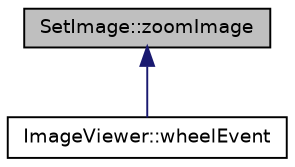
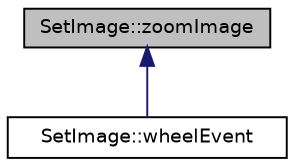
(147, 138) -> (147, 138)
